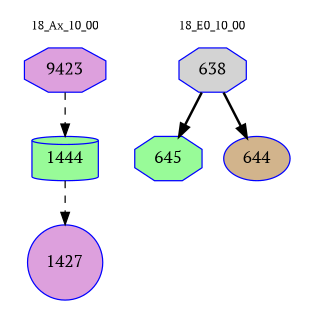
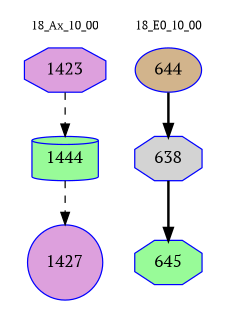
(65, 70) -> (65, 70)
(232, 109) -> (168, 108)
